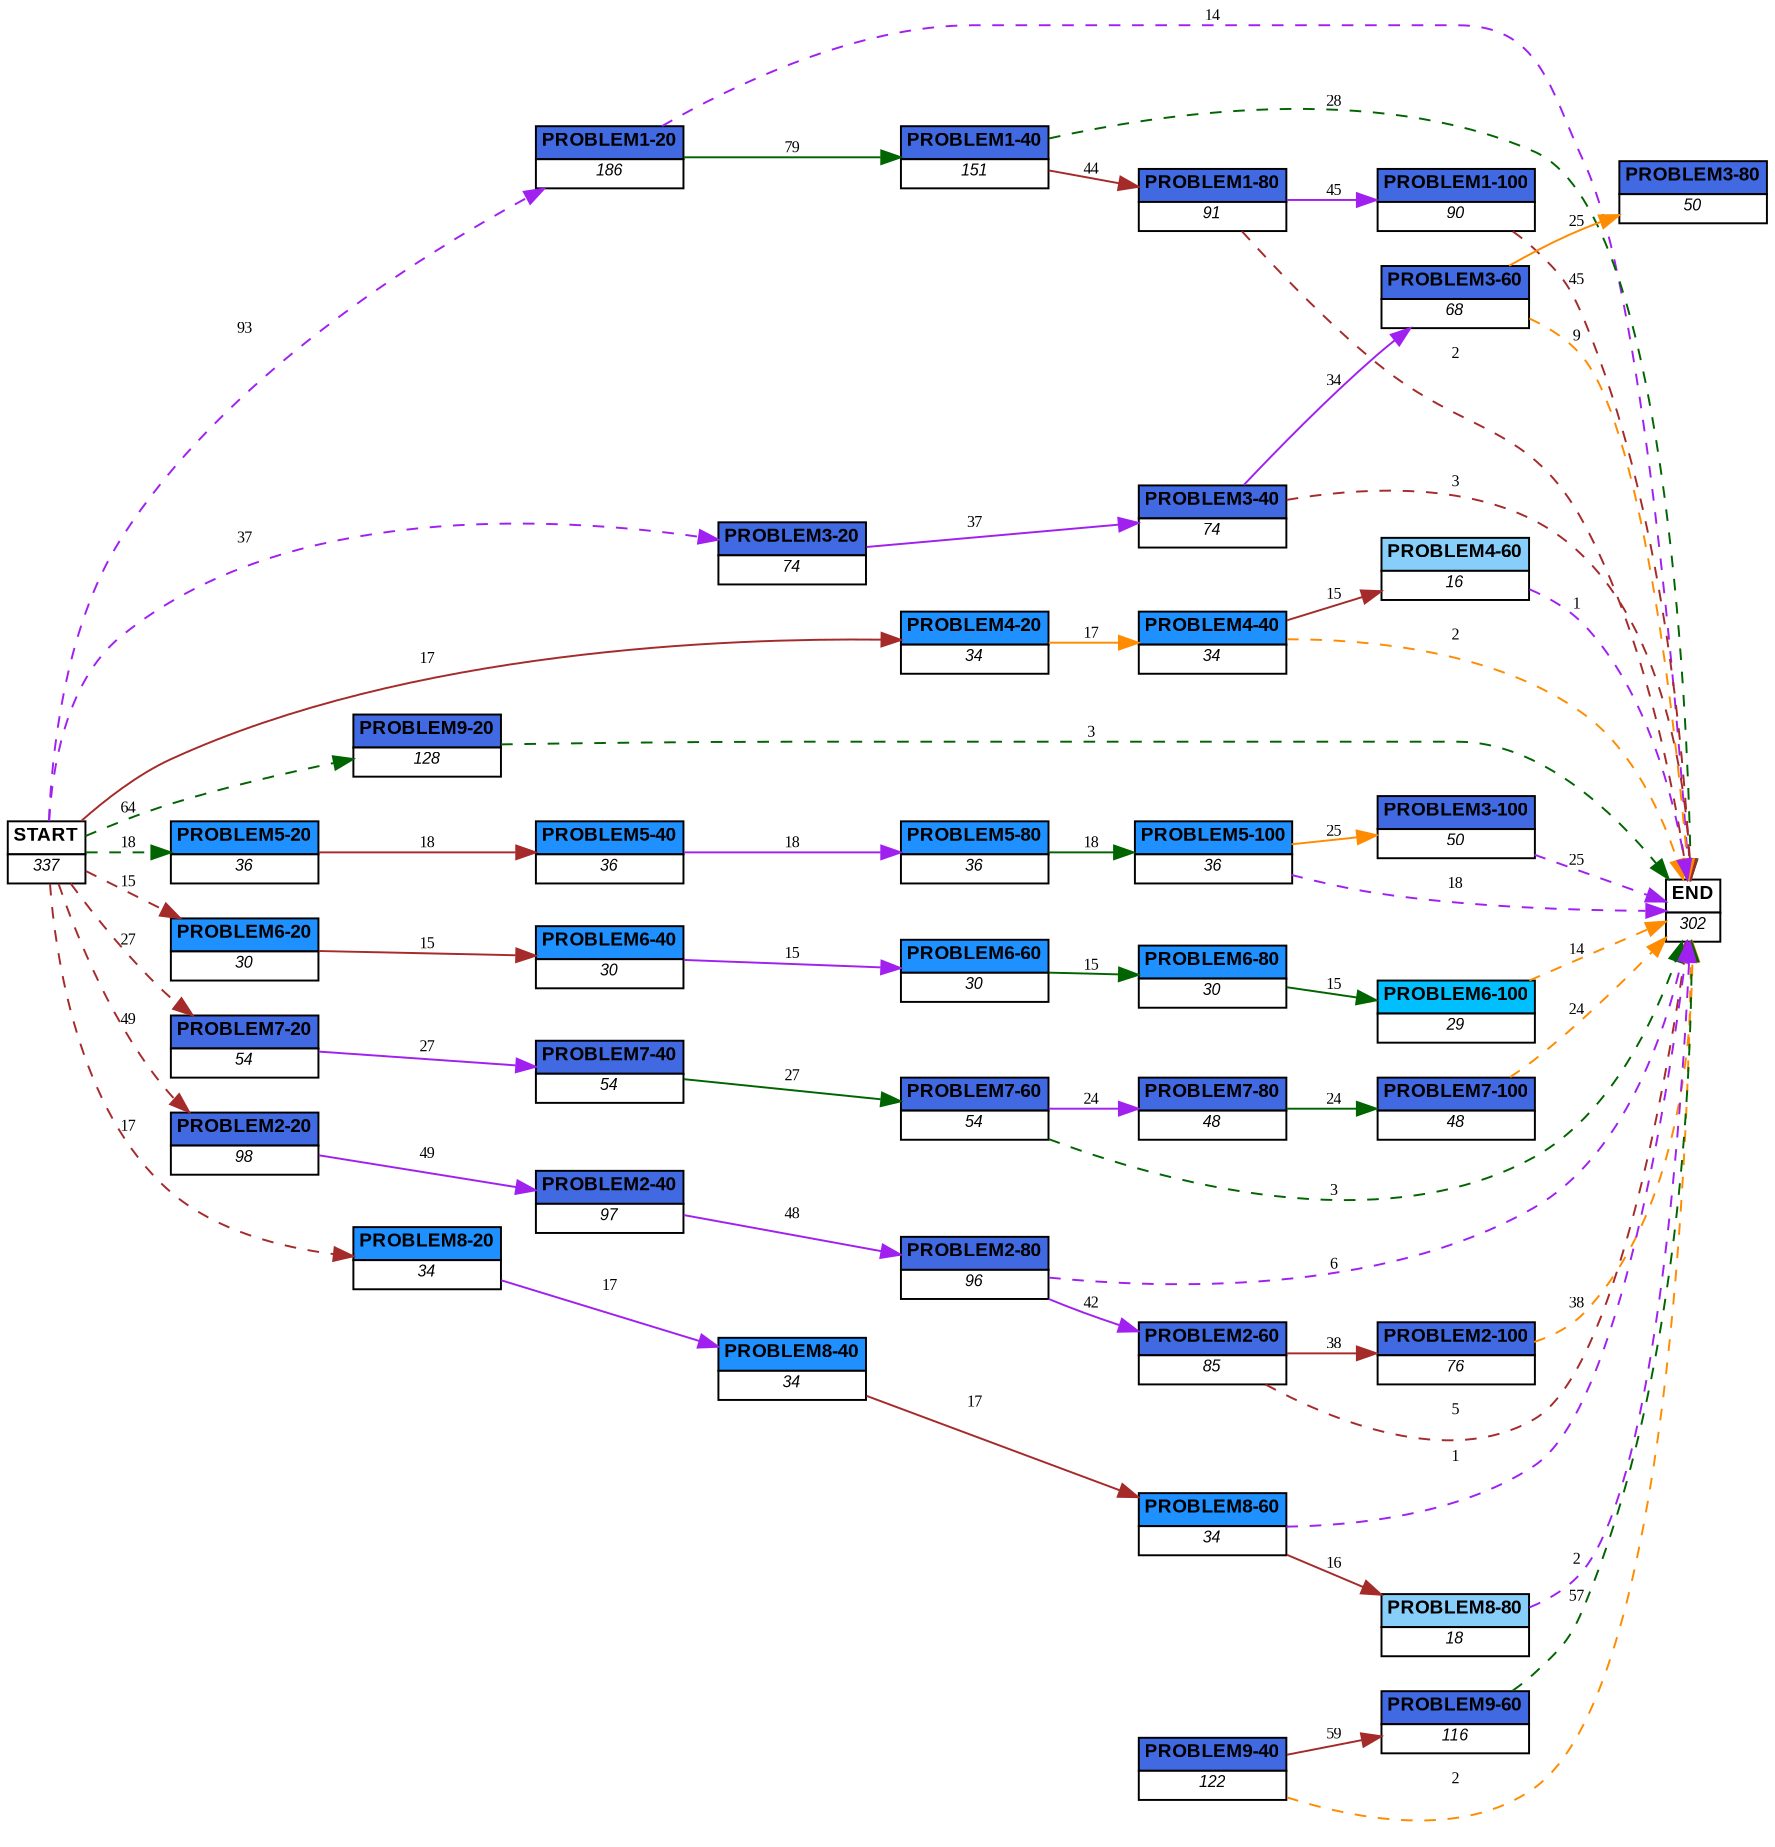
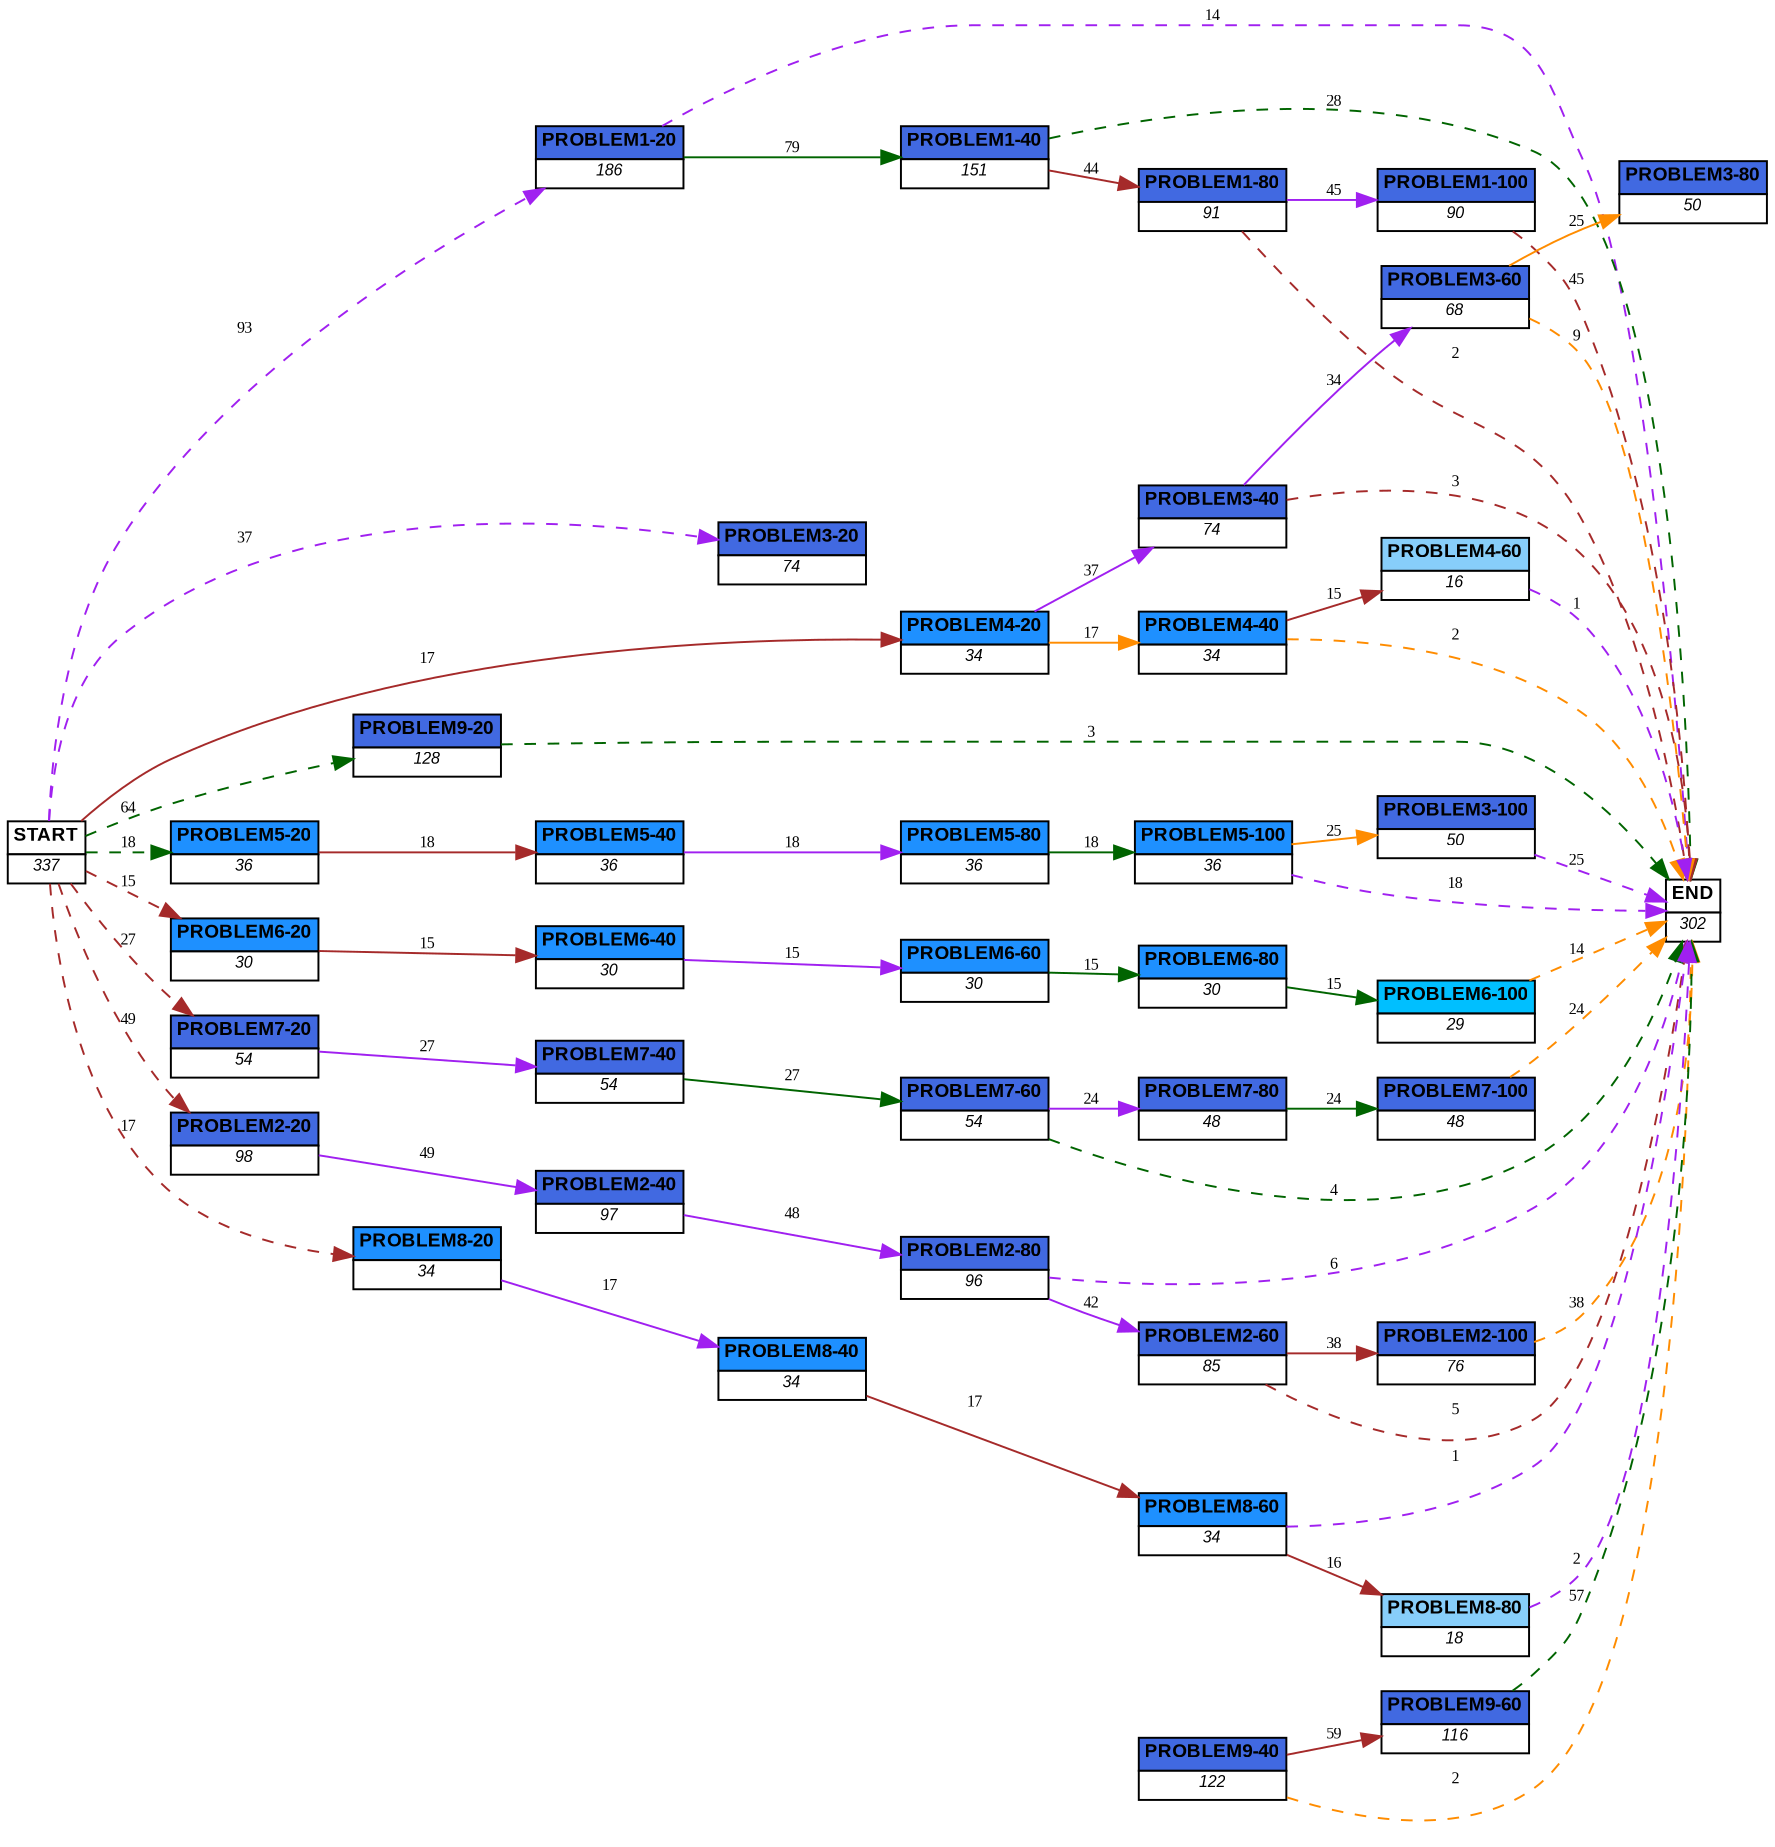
(993, 536) -> (1085, 584)
(1334, 1191) -> (1334, 1191)
